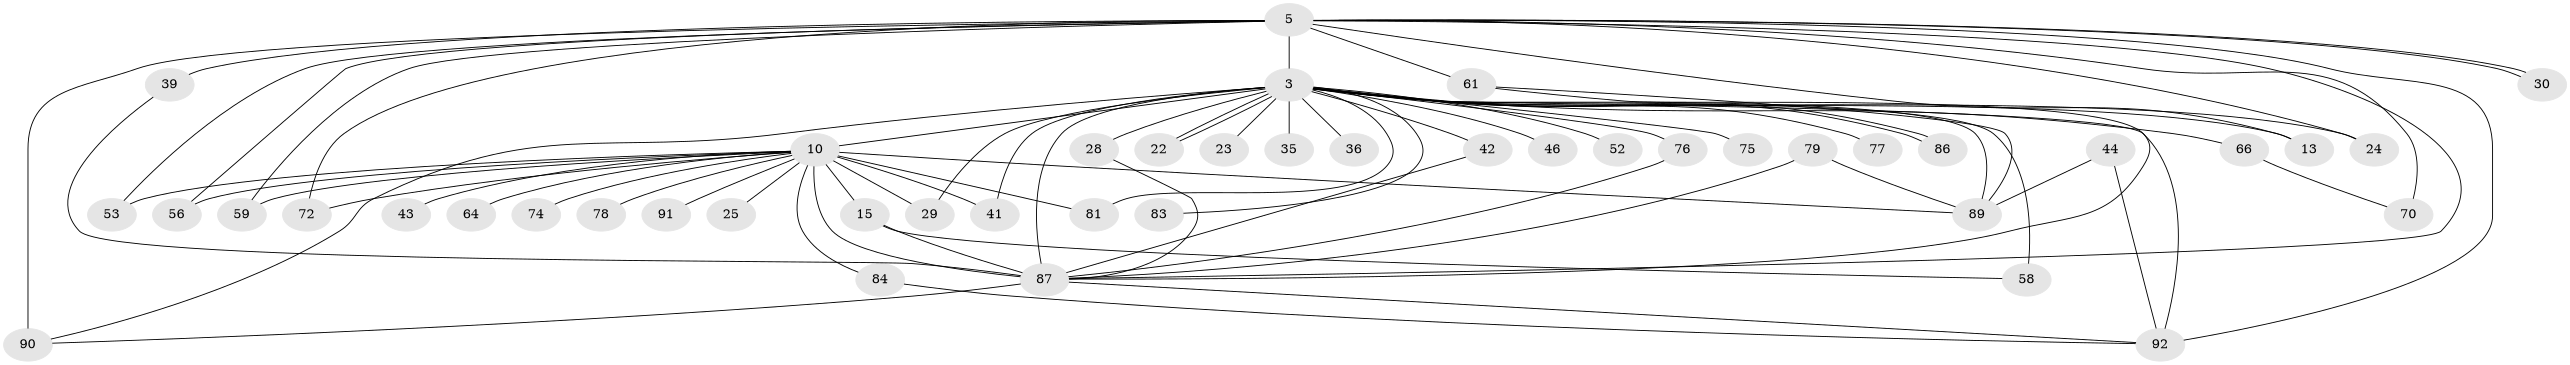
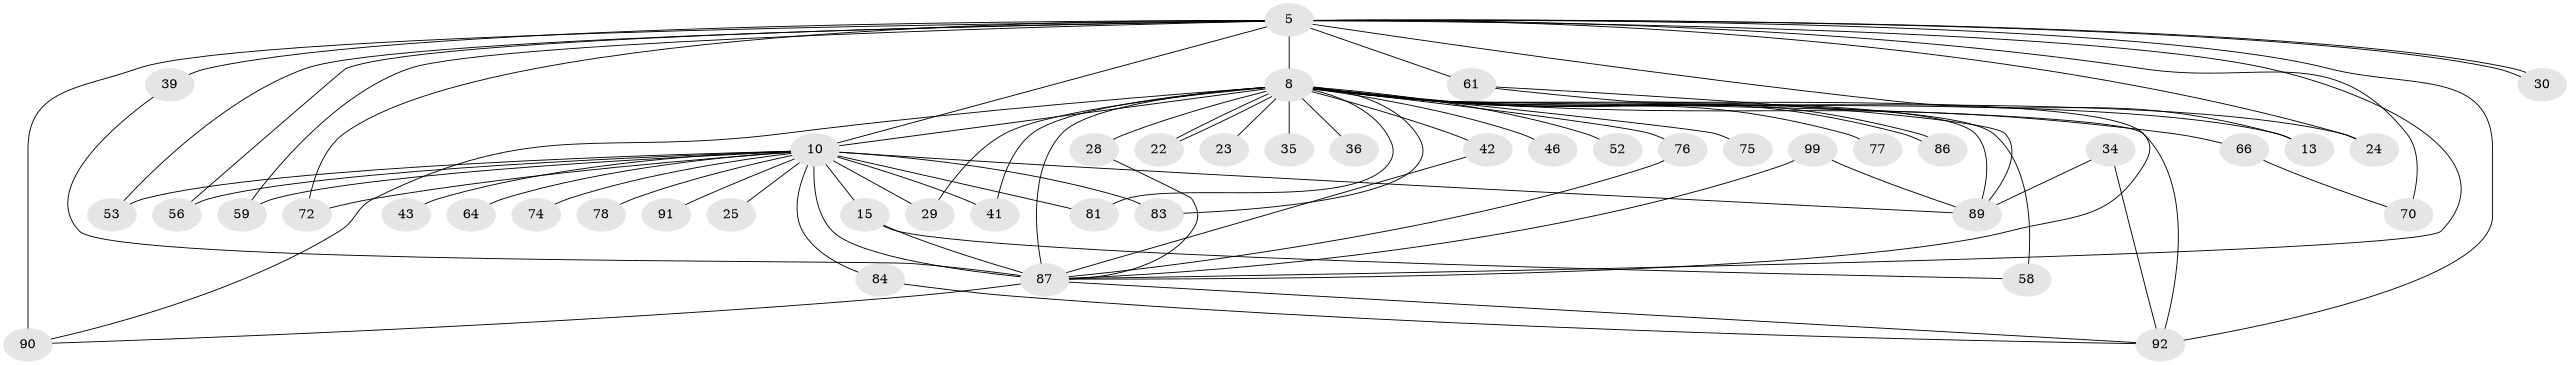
none -> (1052, 85)
(1289, 85) -> (1289, 85)
(1813, 150) -> (1813, 150)
(2111, 150) -> (2111, 150)
none -> (992, 169)
